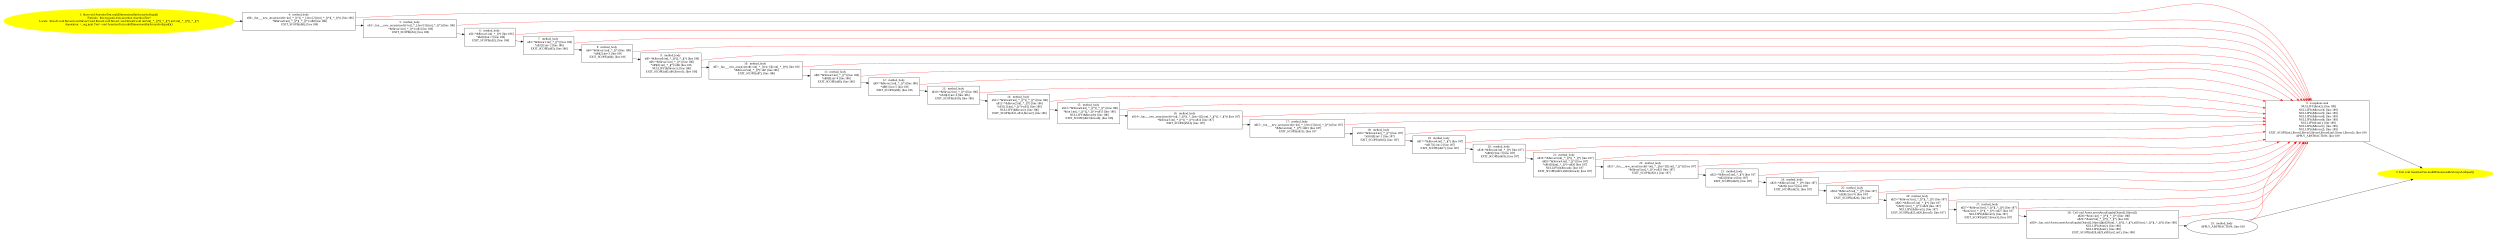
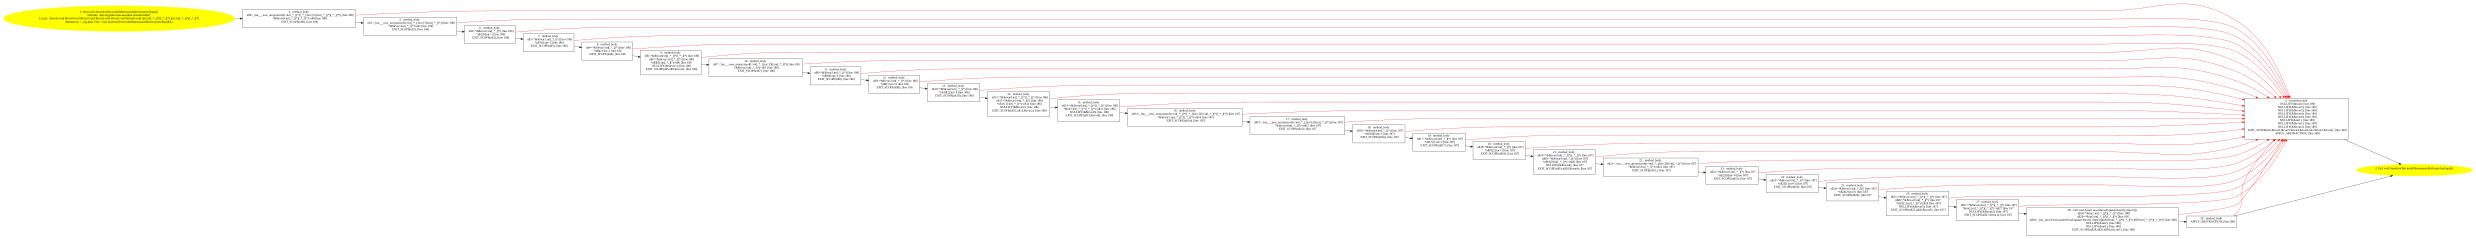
(2222, 227) -> (2212, 222)
